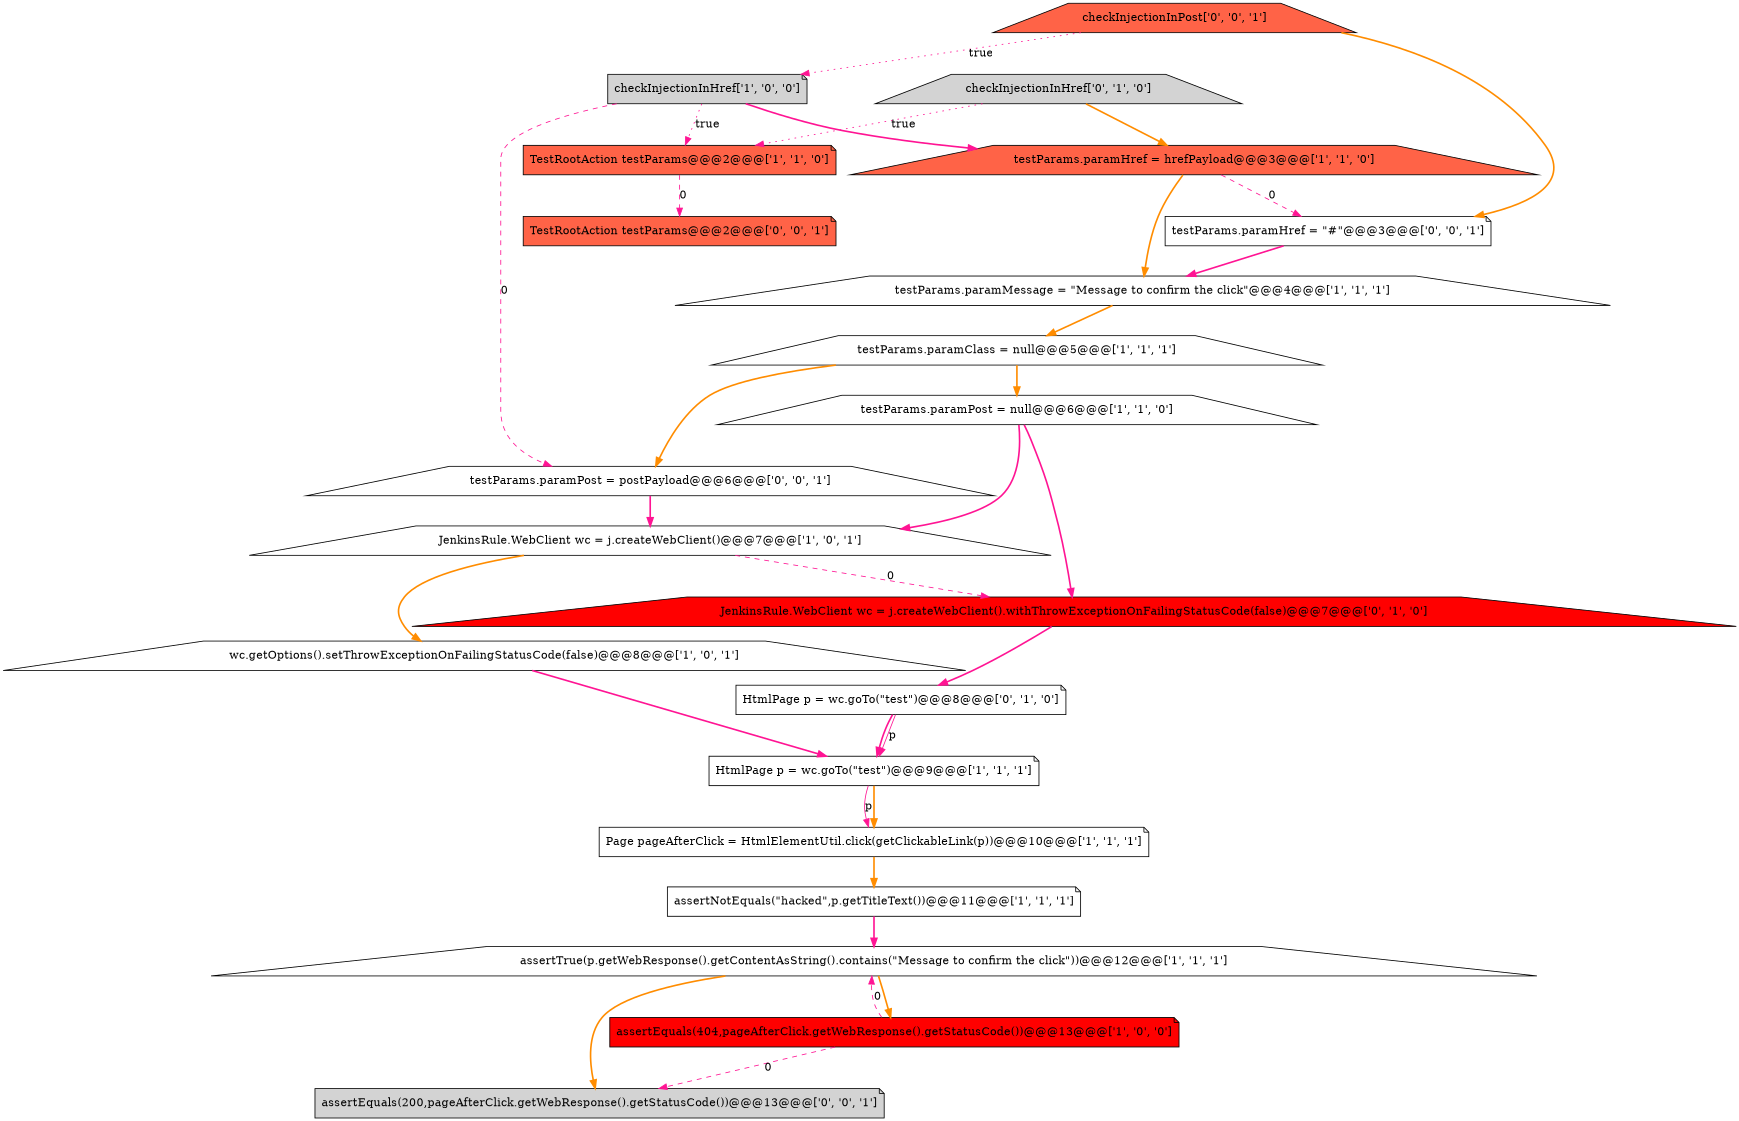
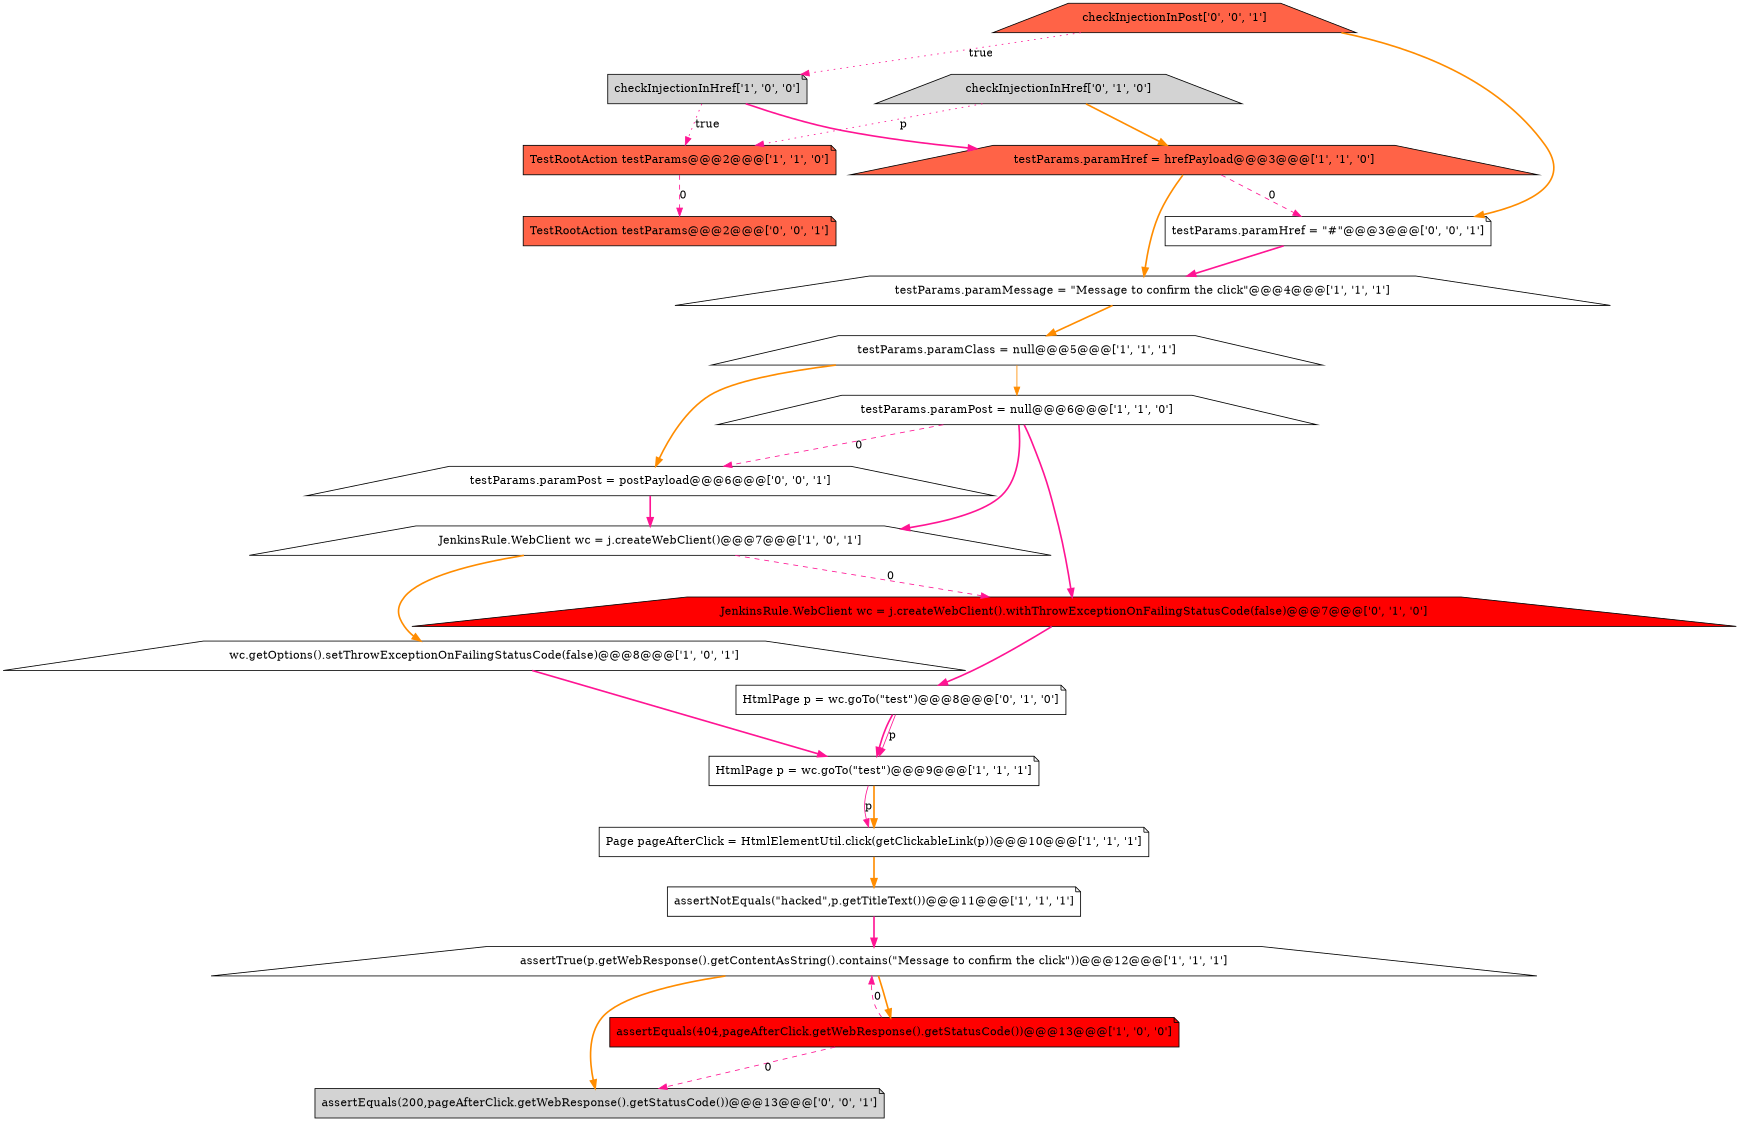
(904, 125) -> (904, 125)
(501, 254) -> (838, 445)
(1017, 376) -> (1017, 376)
